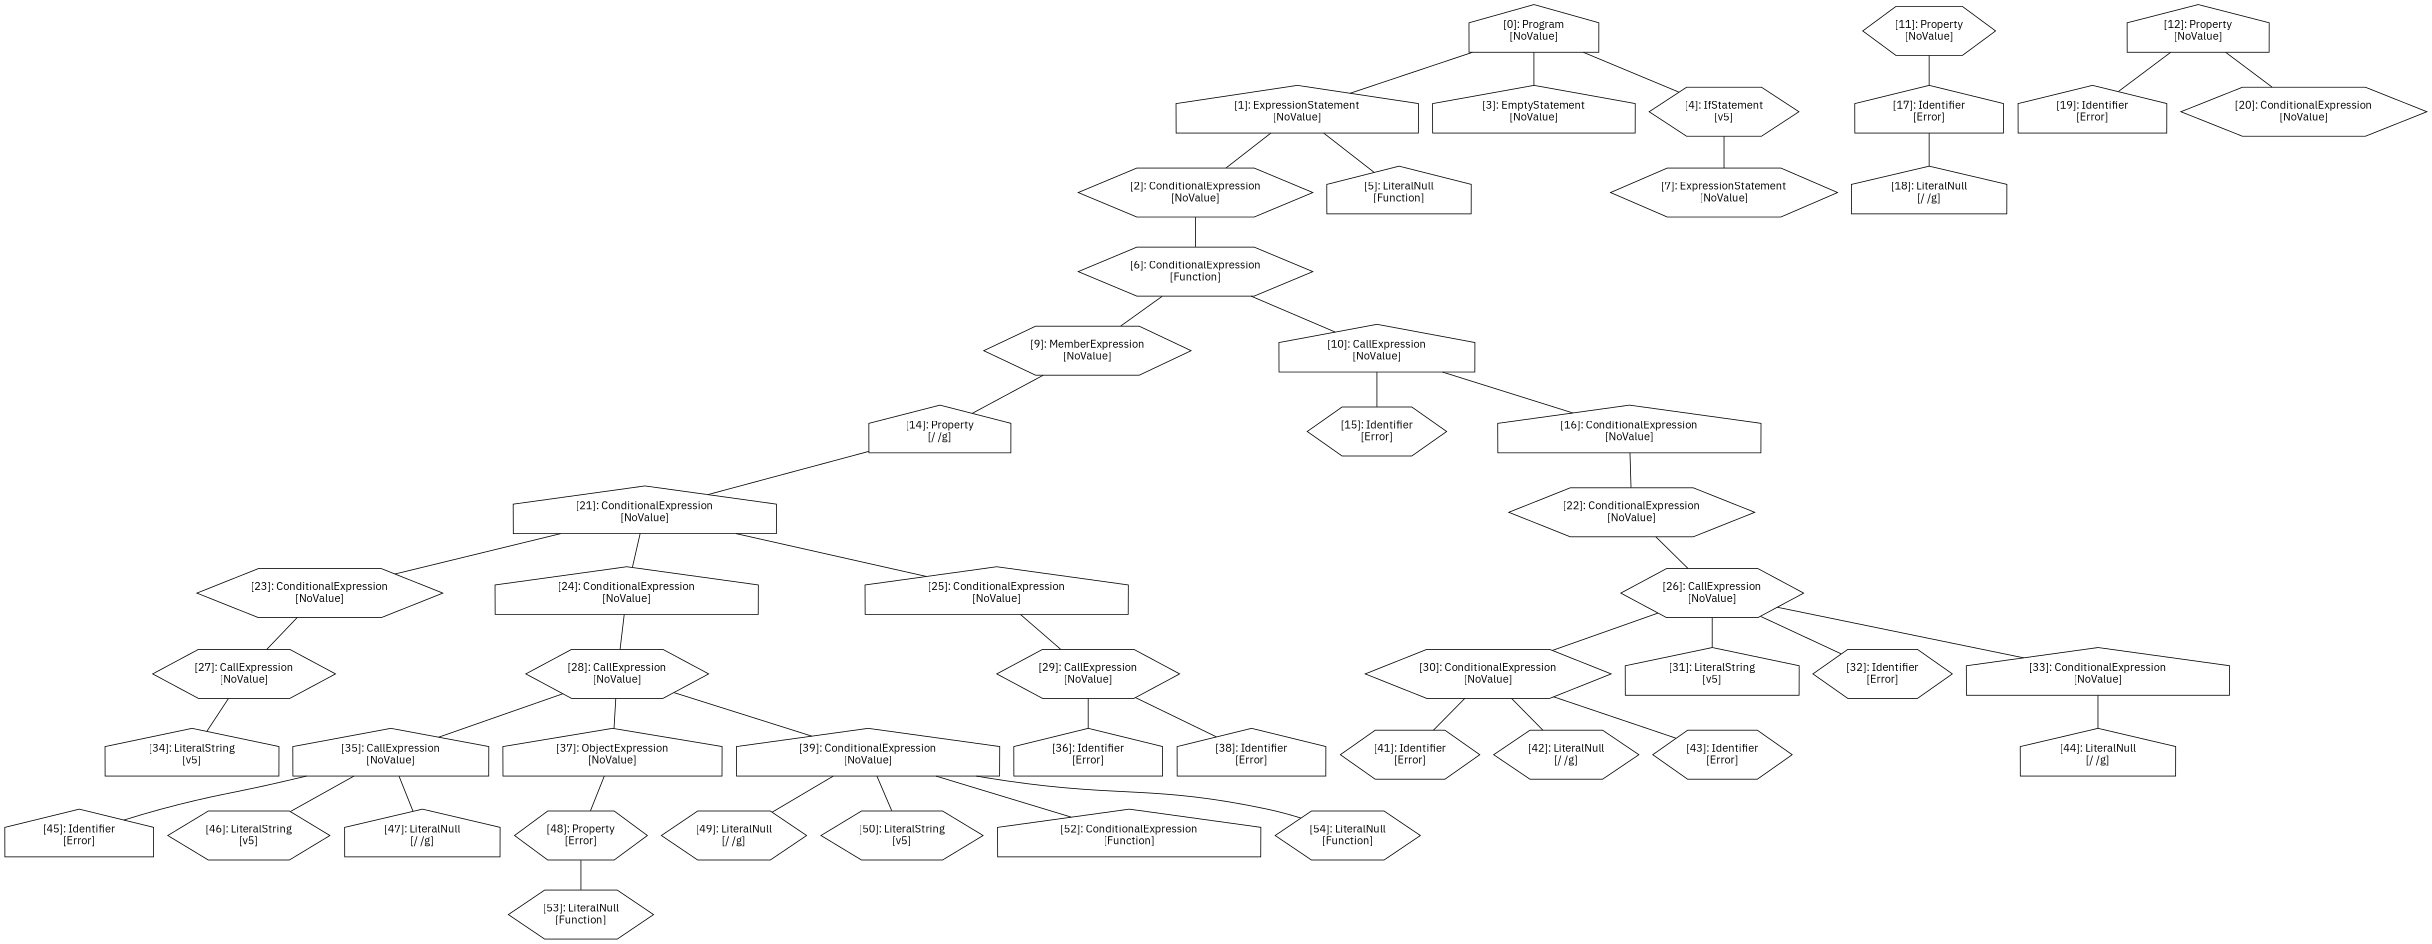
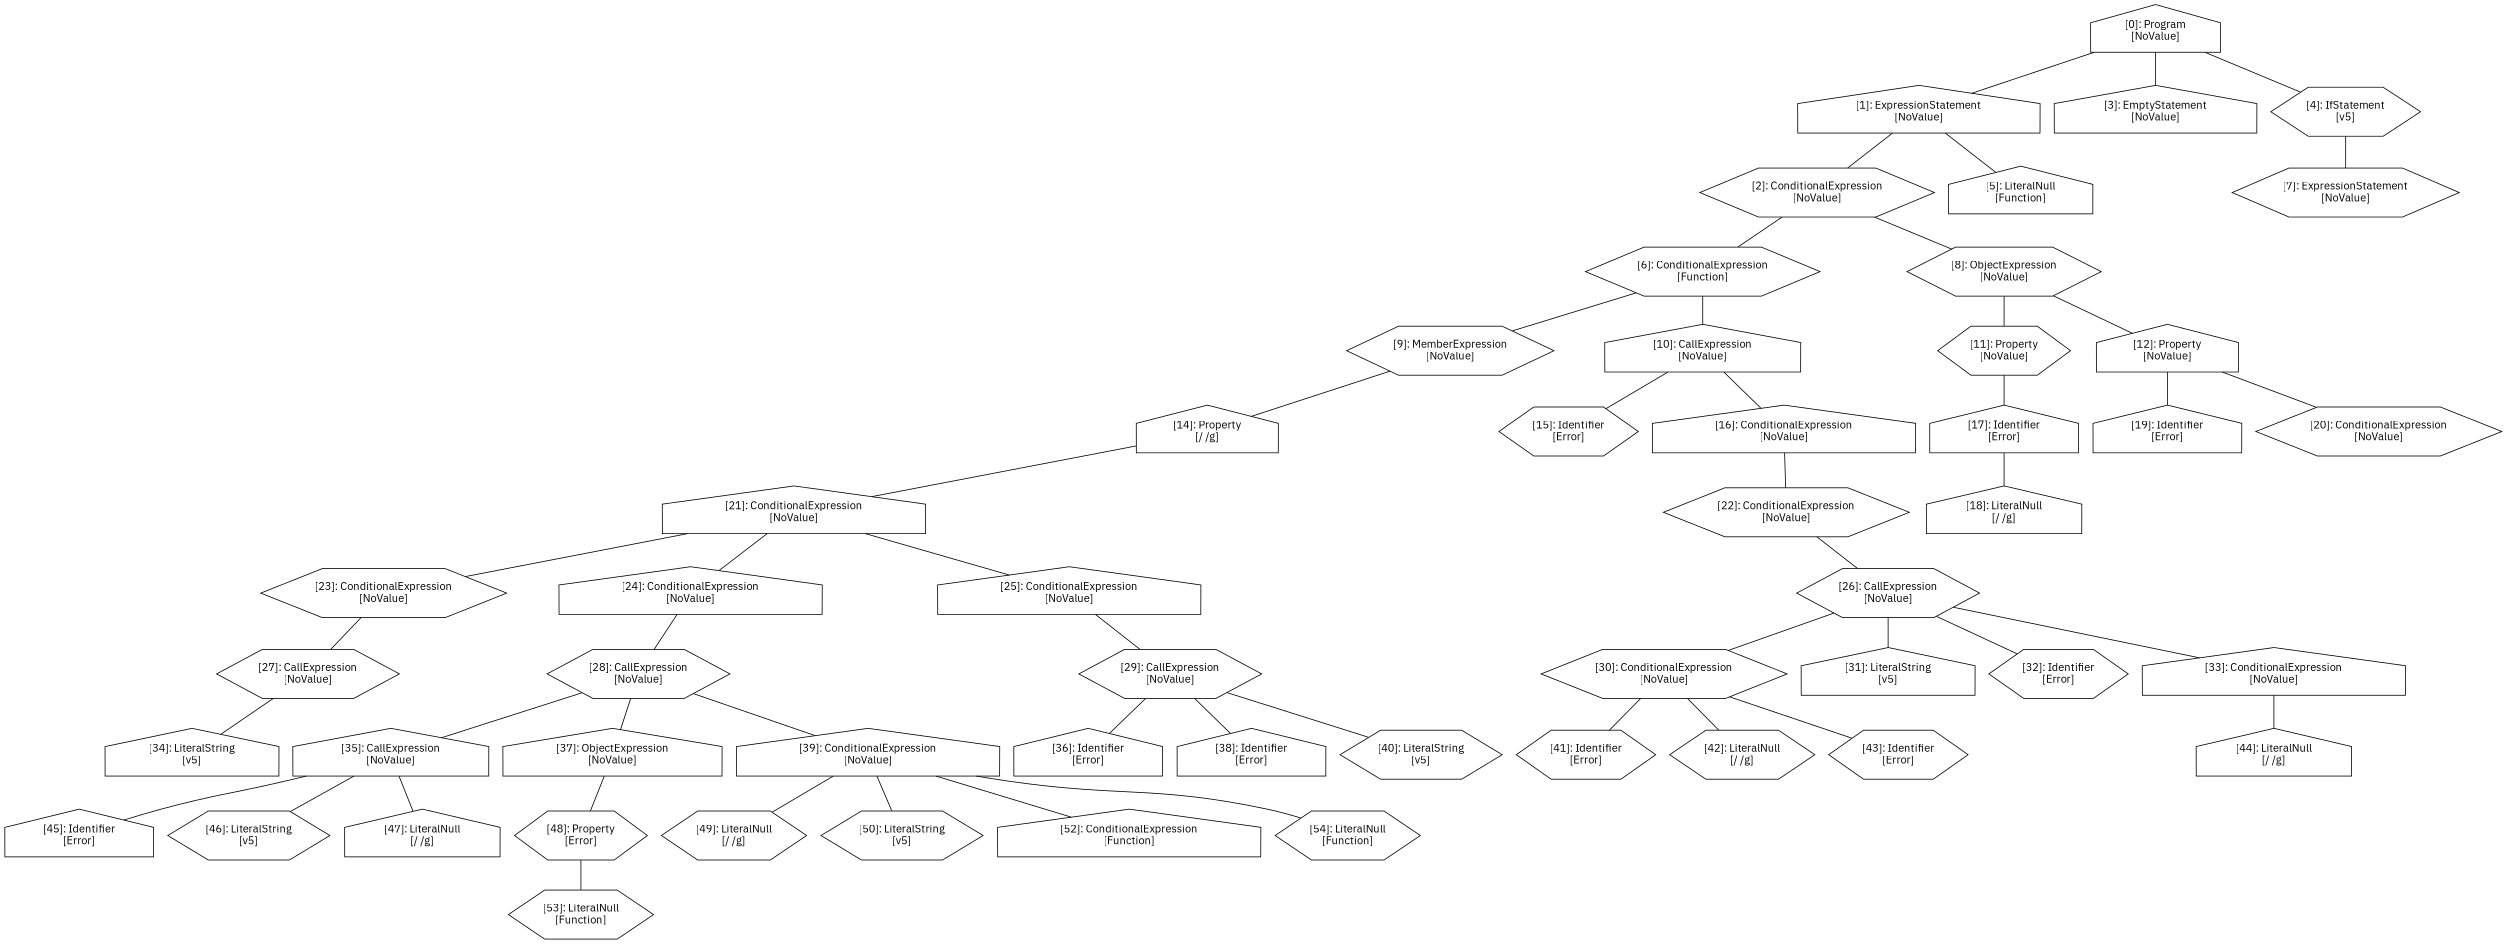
none -> (2004, 272)
none -> (1421, 755)
